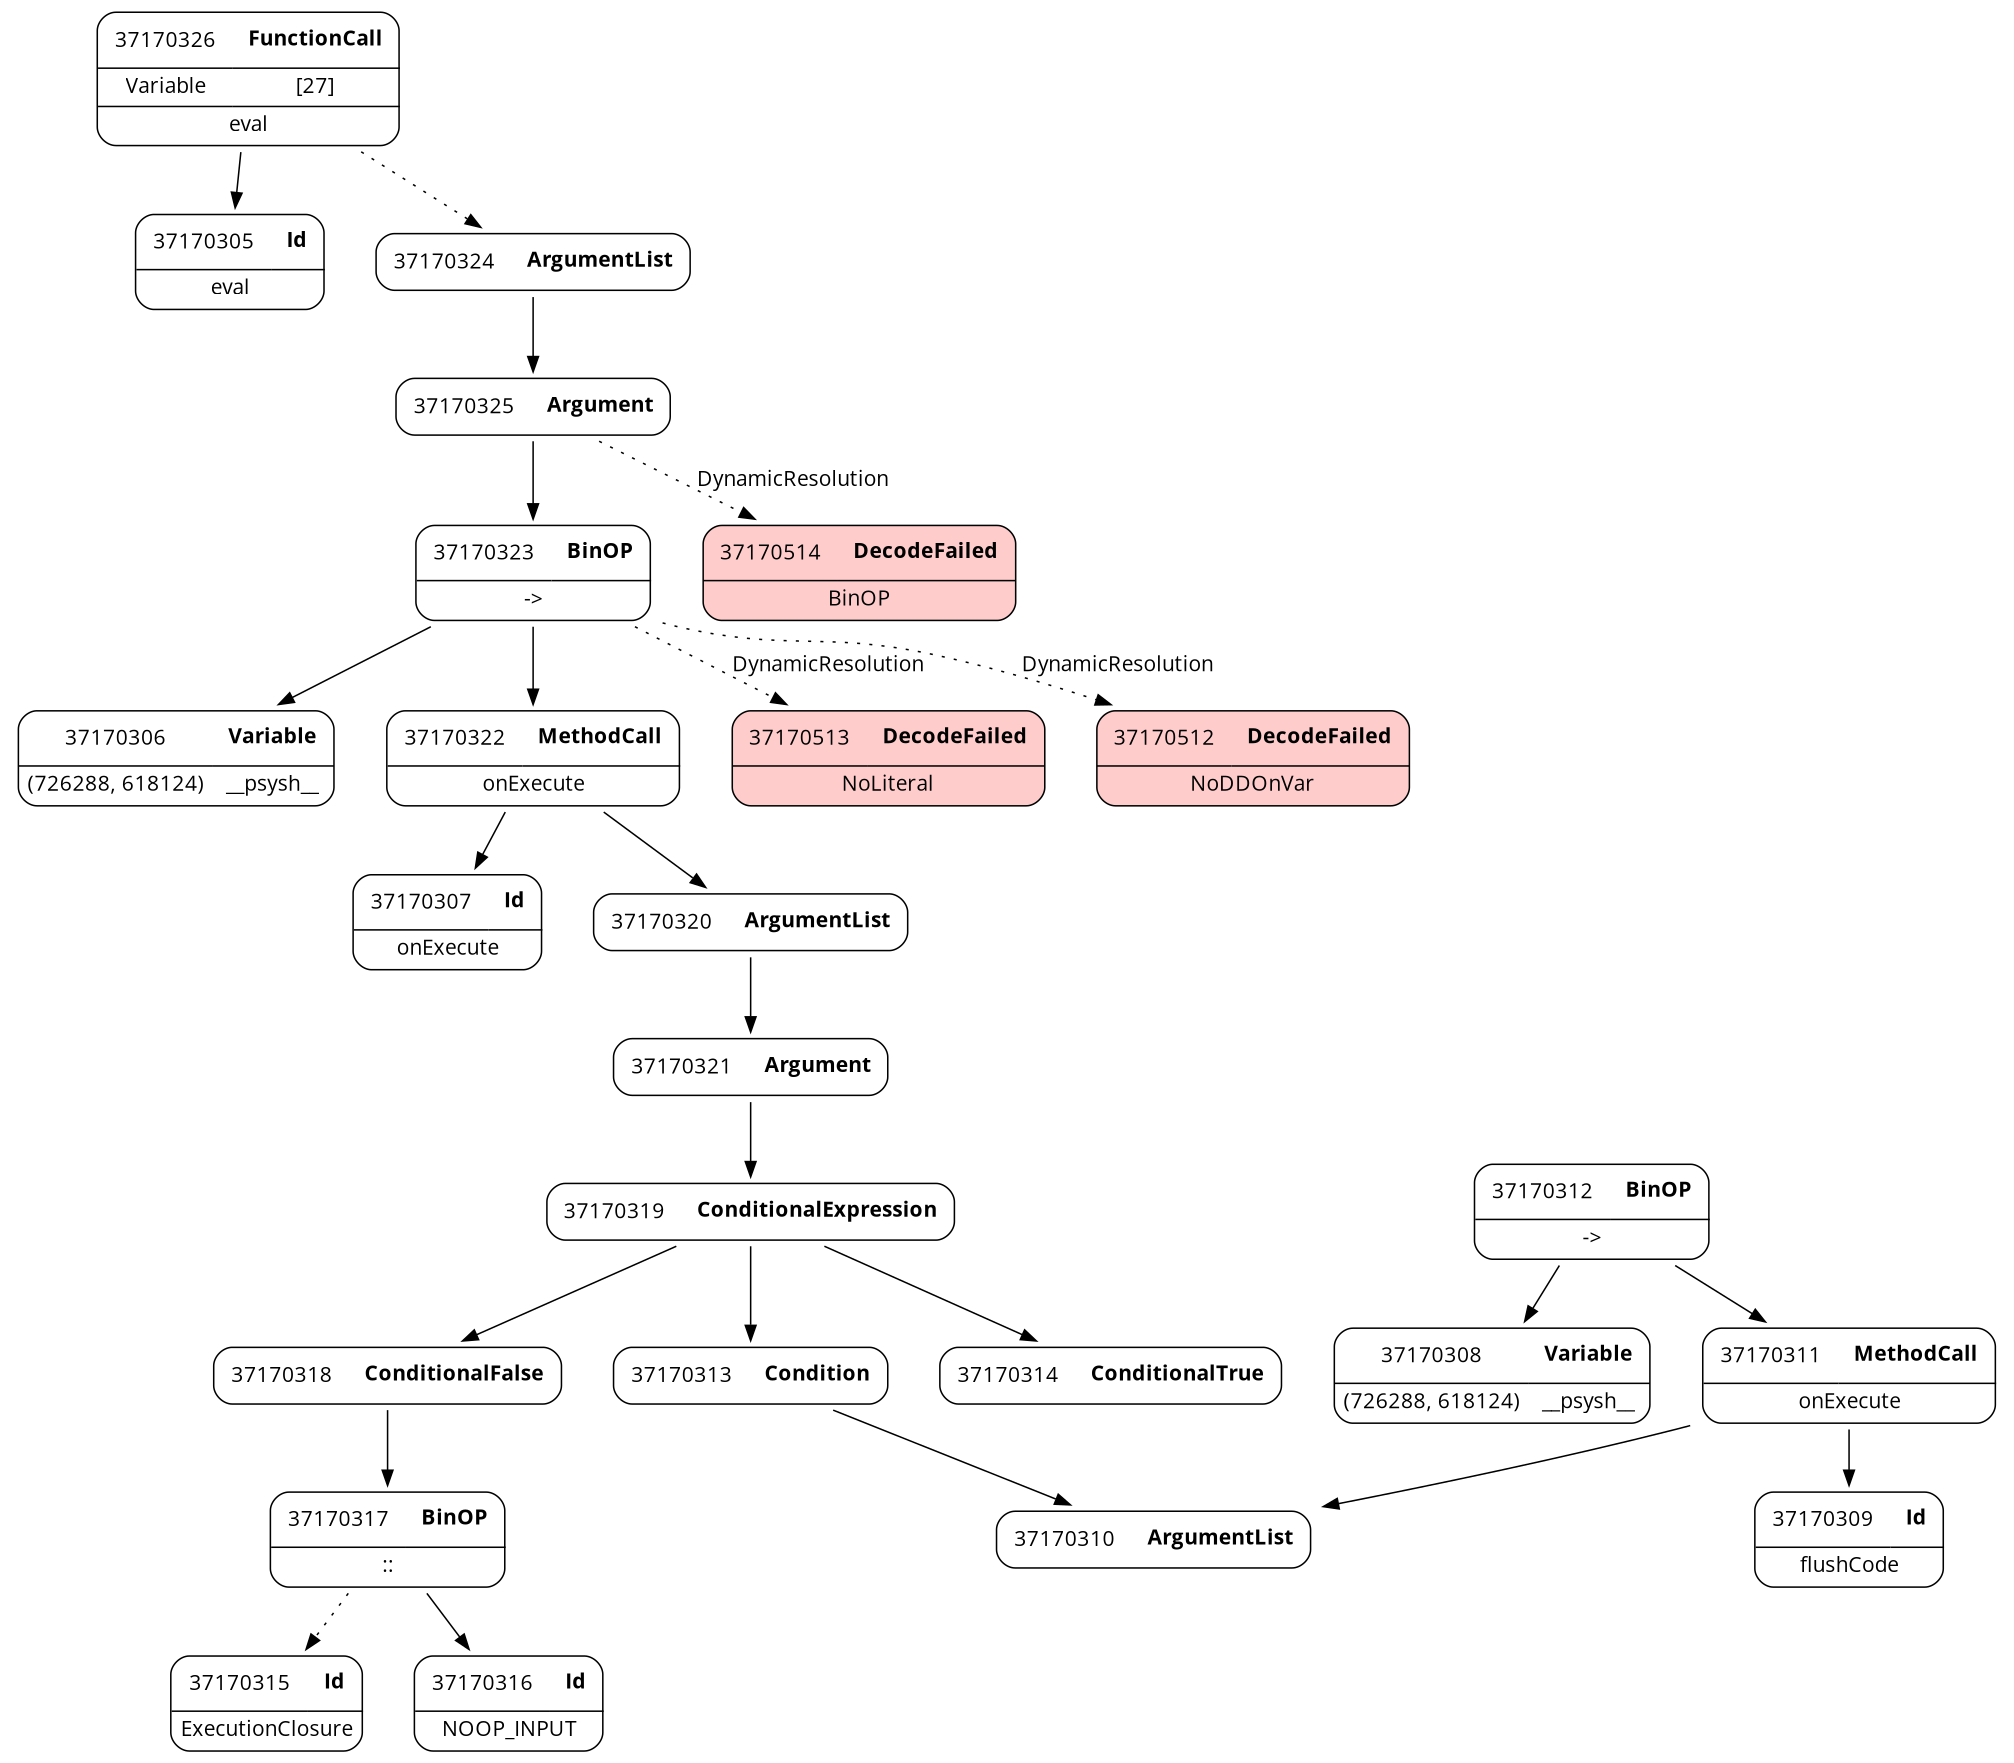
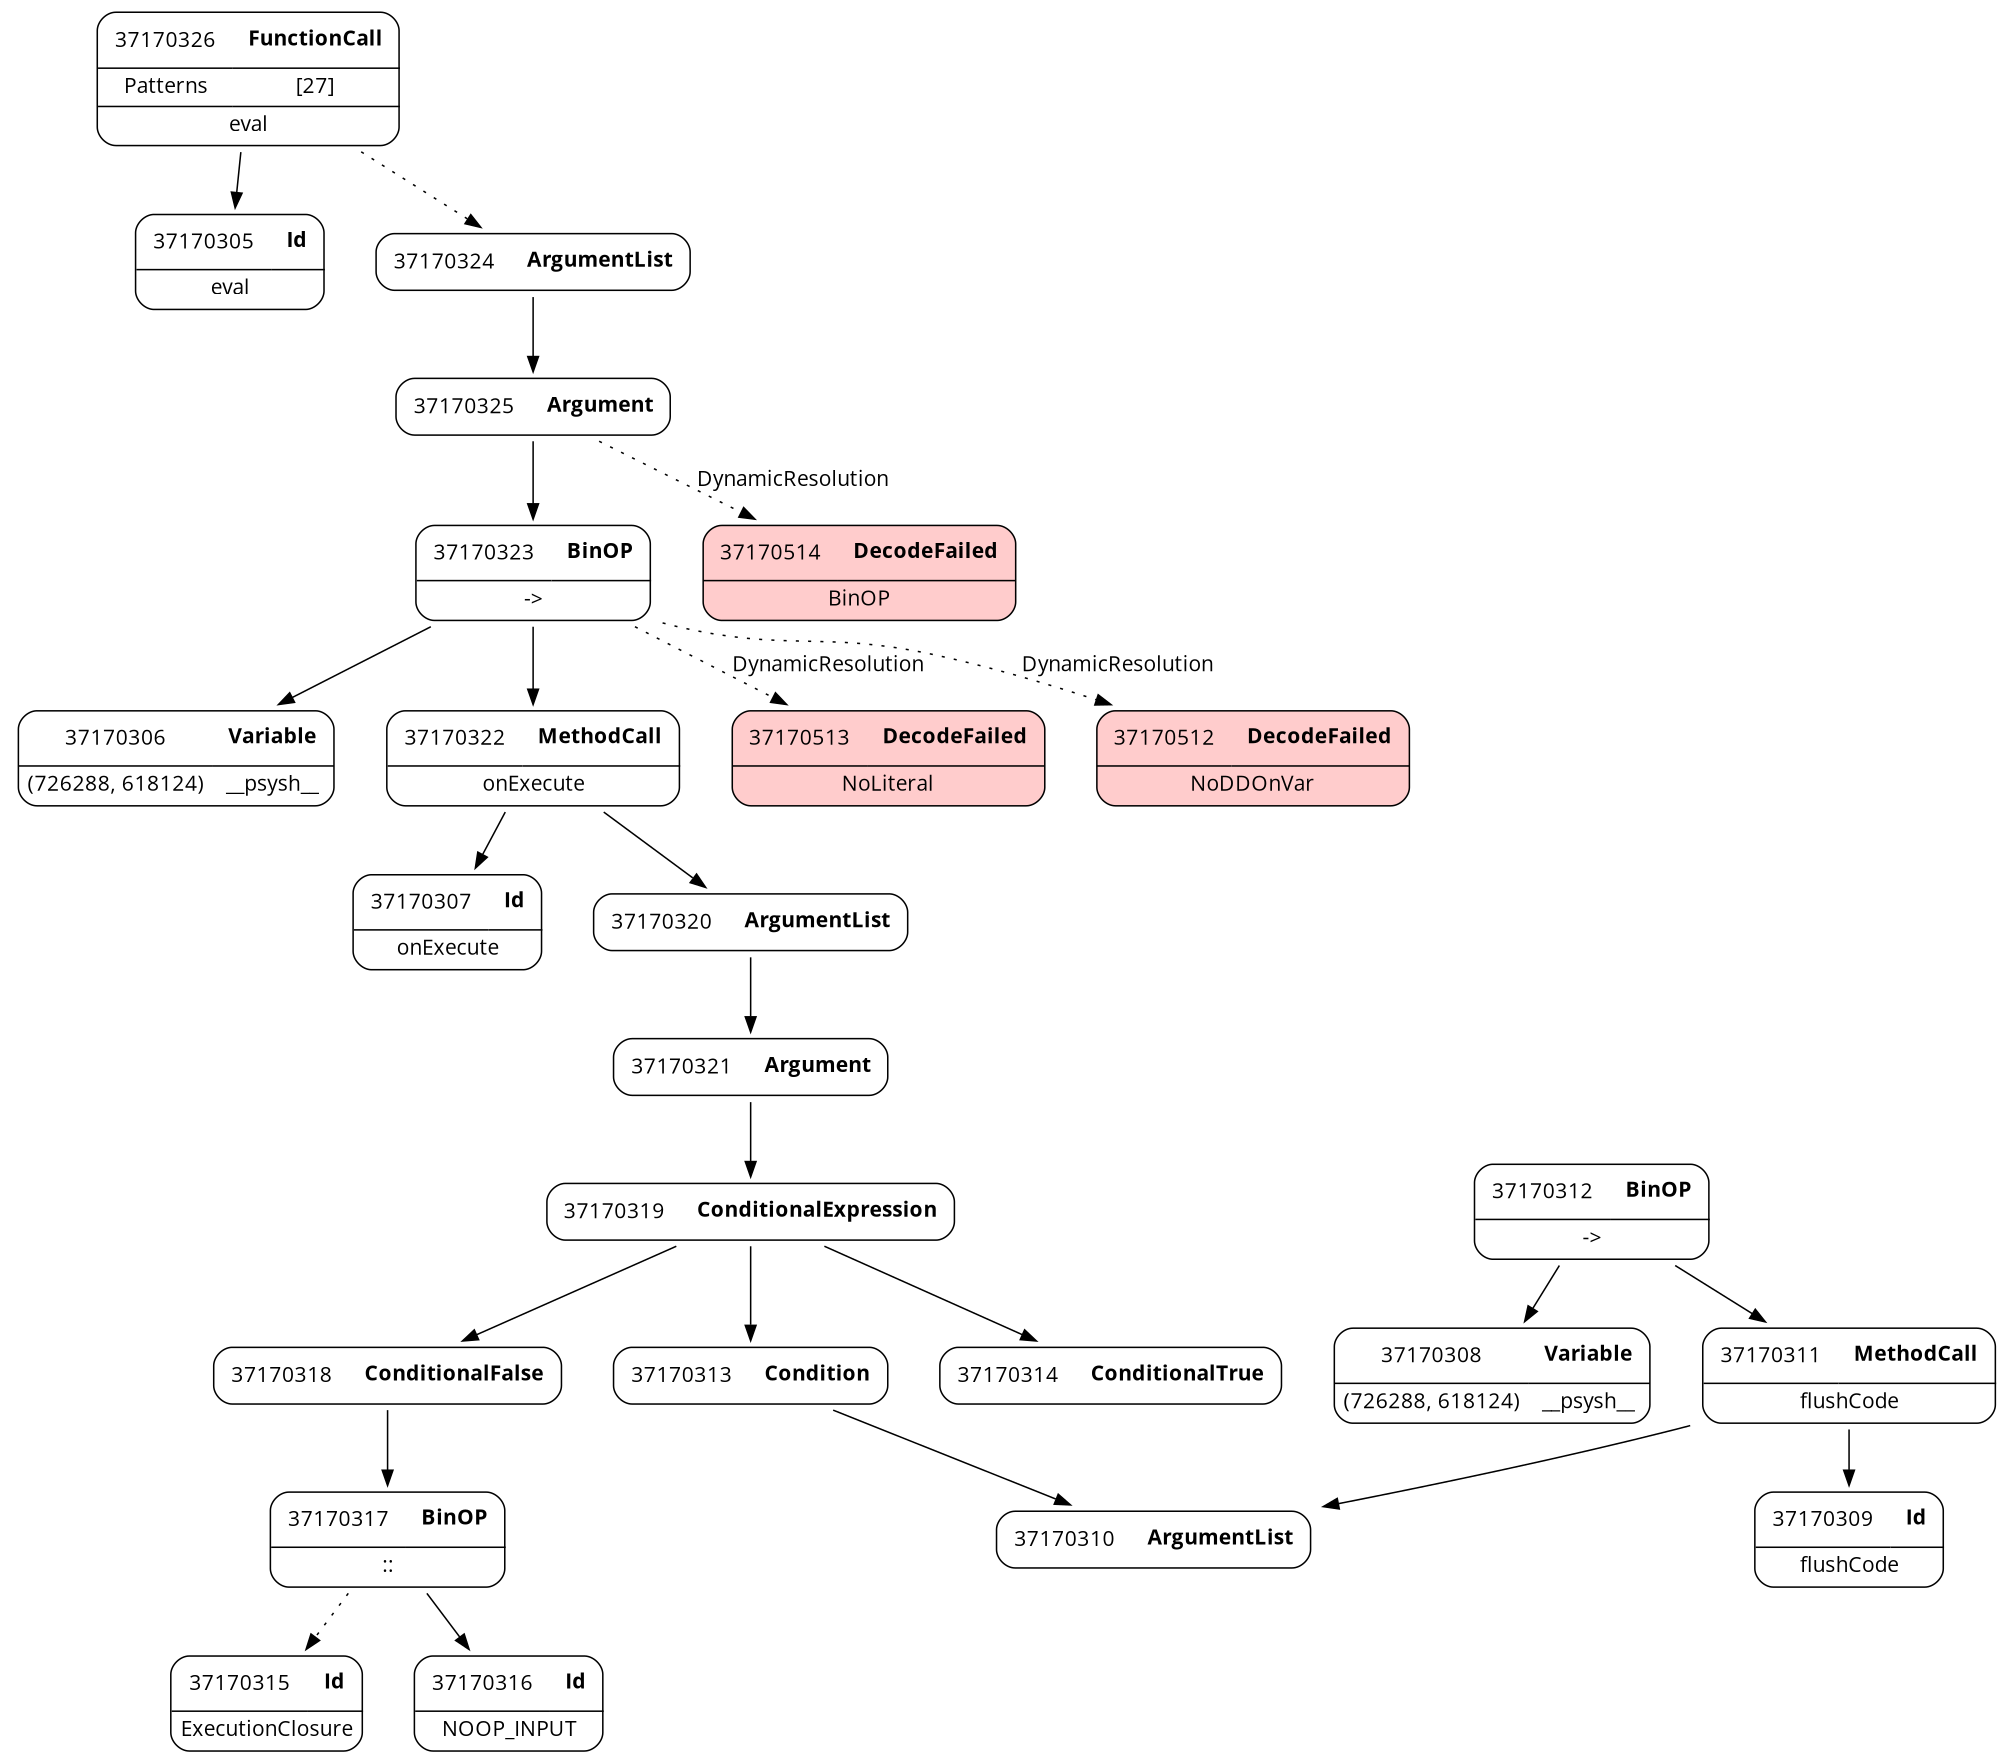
(166, 87) -> (166, 87)
(1850, 1402) -> (1850, 1402)
